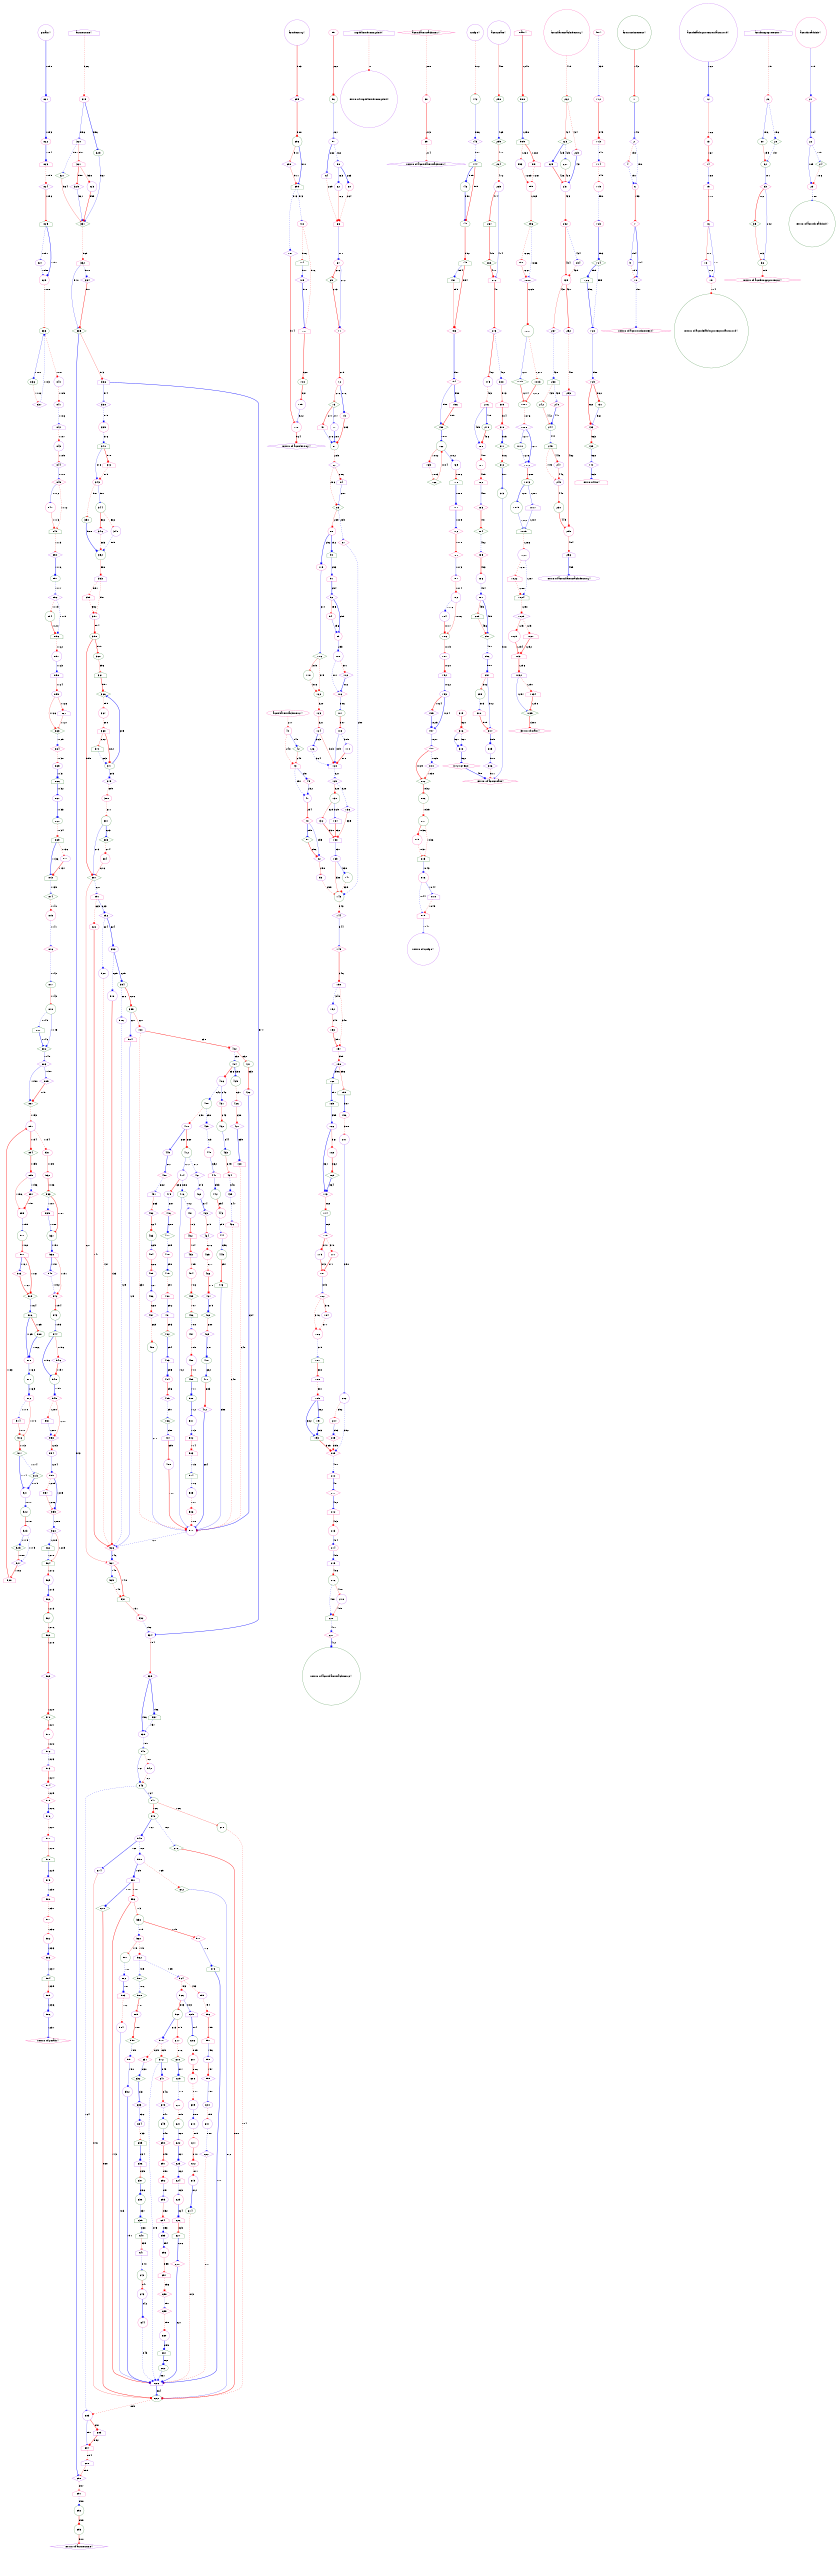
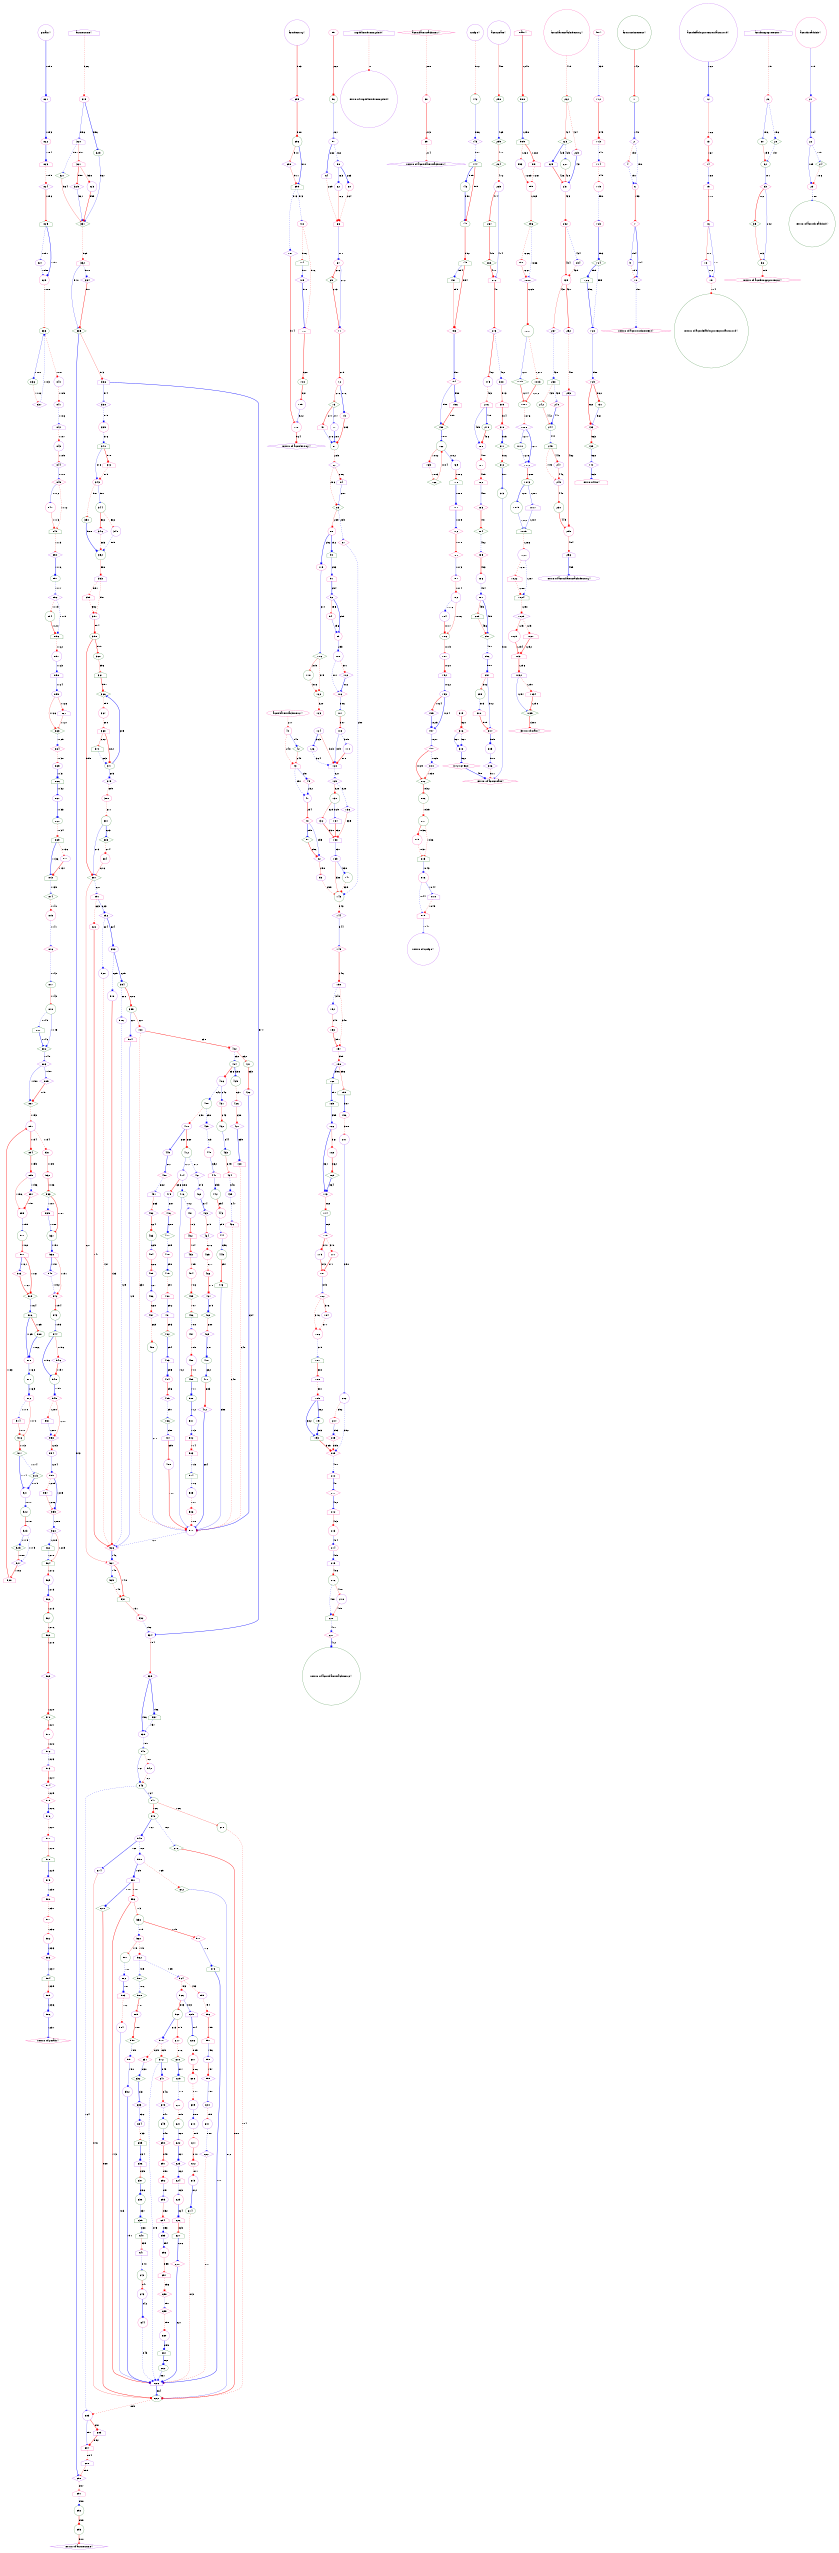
(57, 683) -> (57, 683)
(319, 722) -> none
